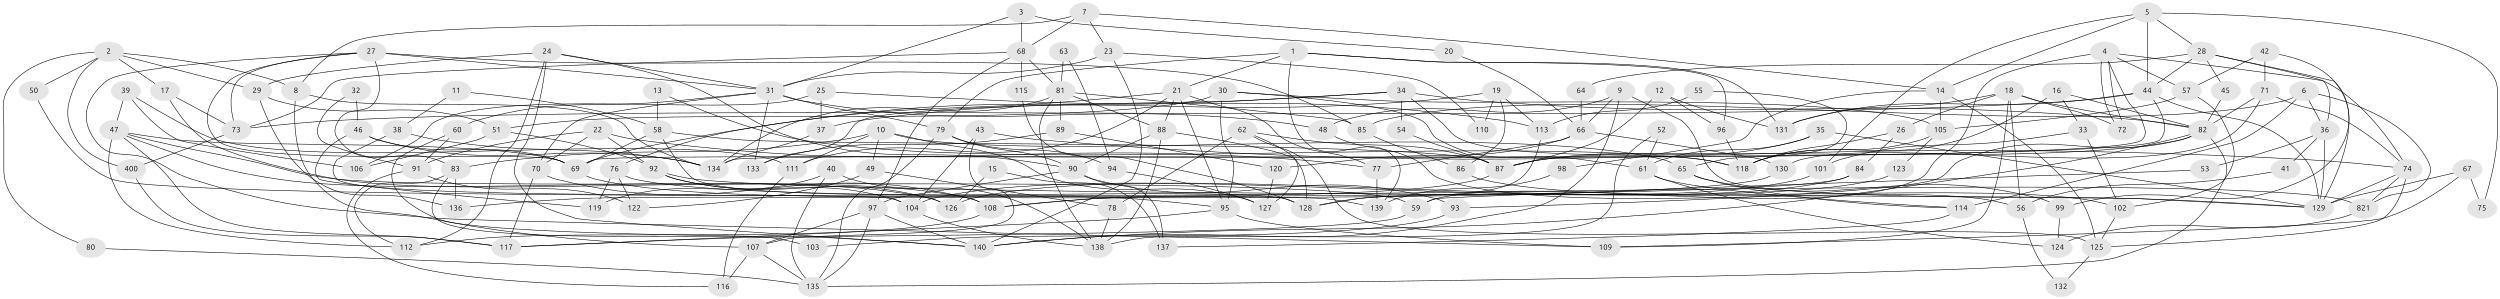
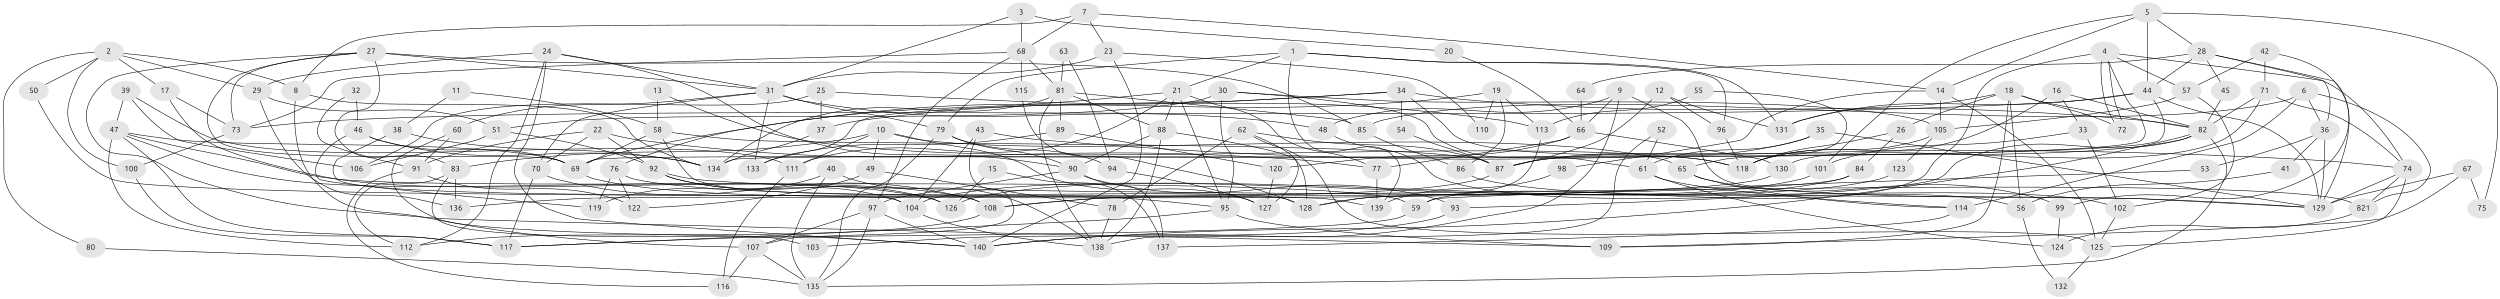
(131, 169) -> (131, 169)
